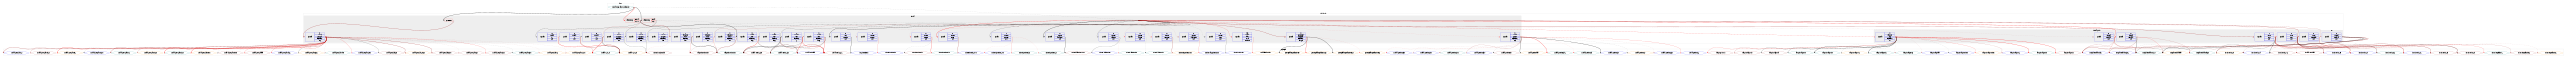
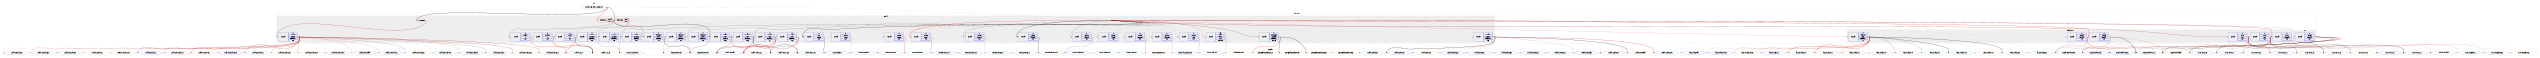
(177, 53) -> none
(1721, 53) -> (1854, 53)
